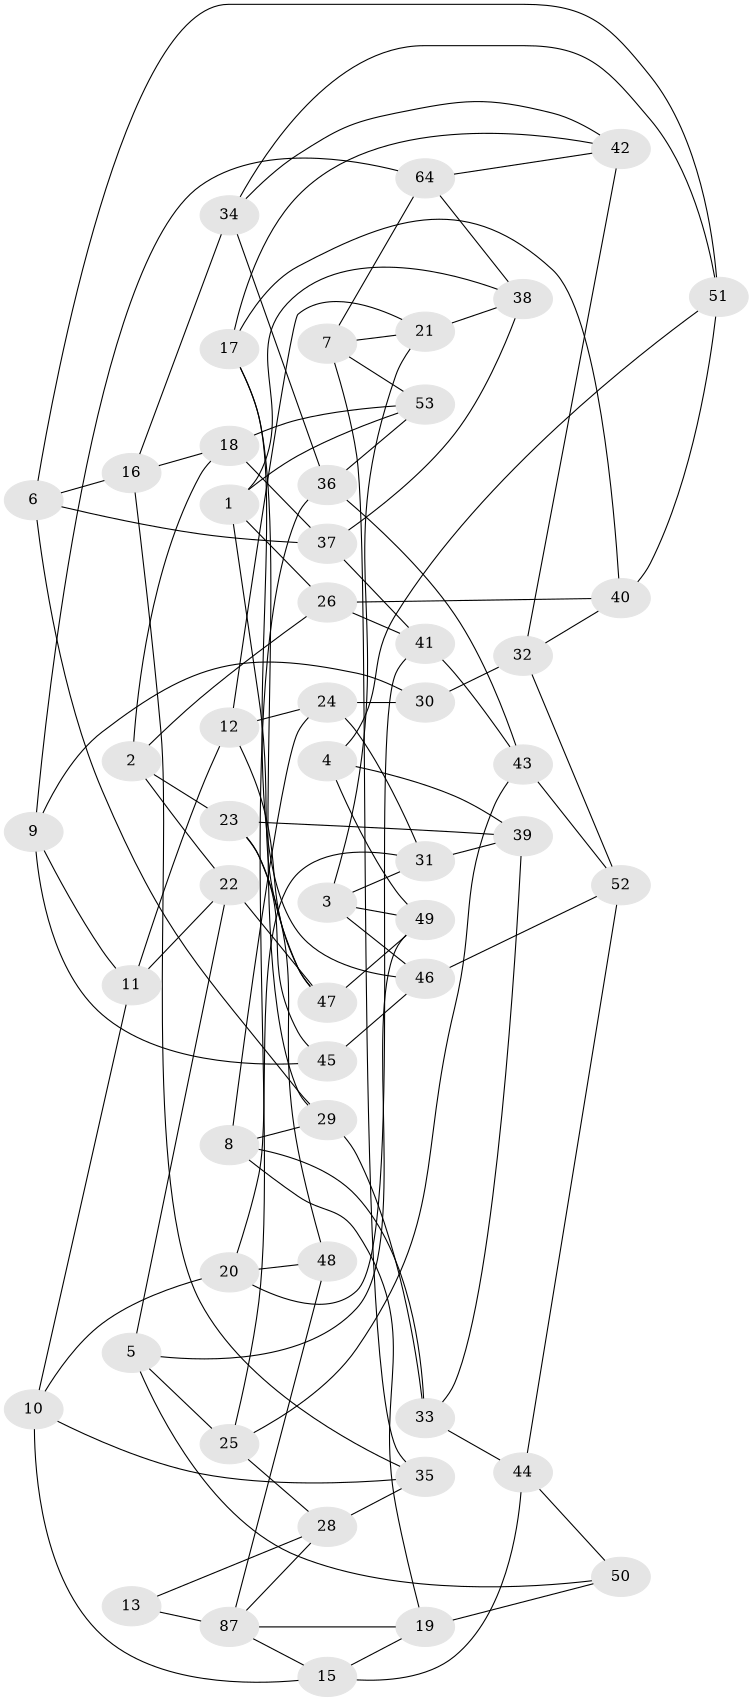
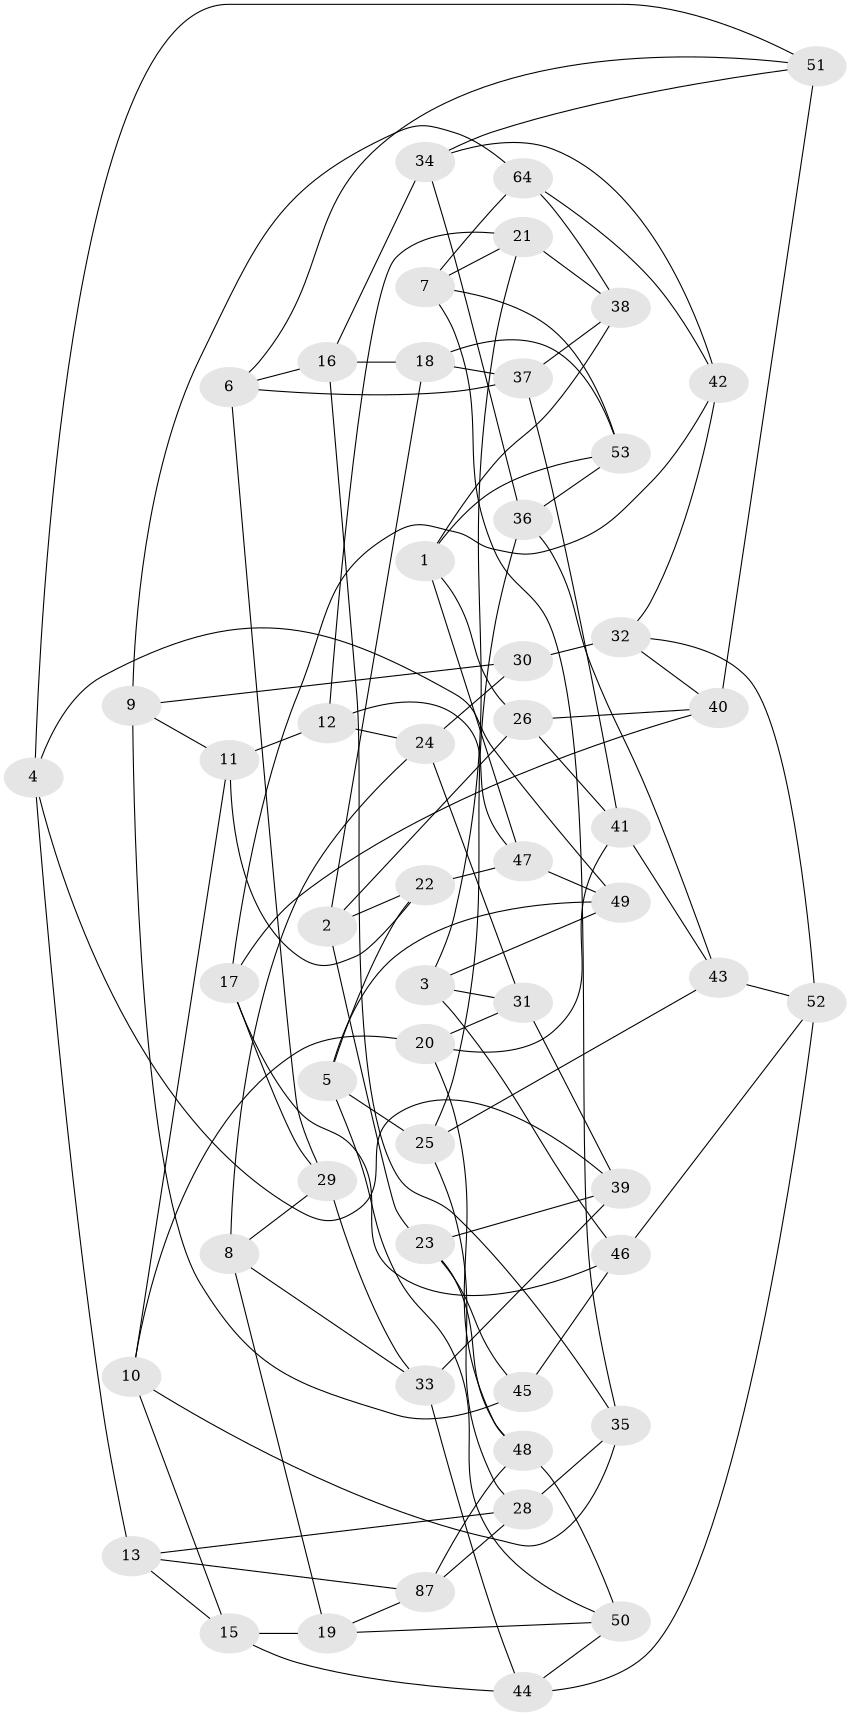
none -> (72, 1168)
none -> (582, 1532)
(278, 1652) -> (181, 1595)
